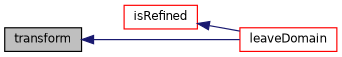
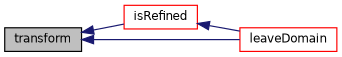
none -> (109, 27)
